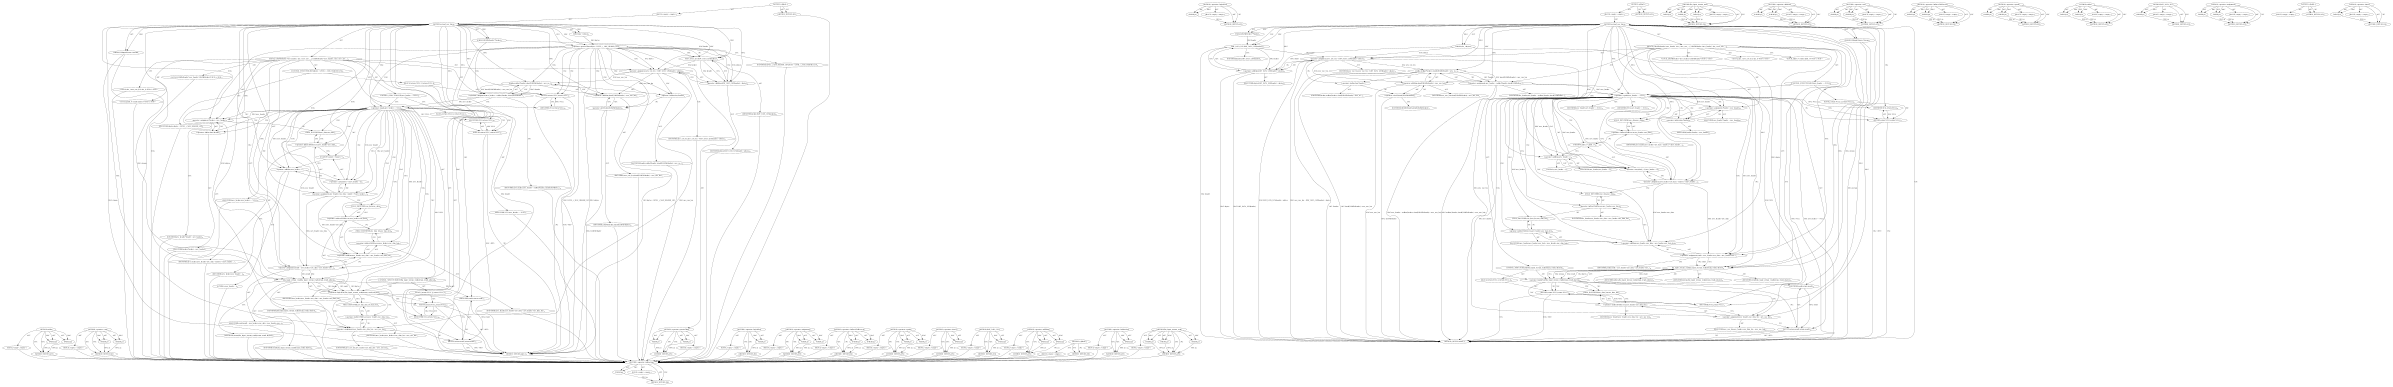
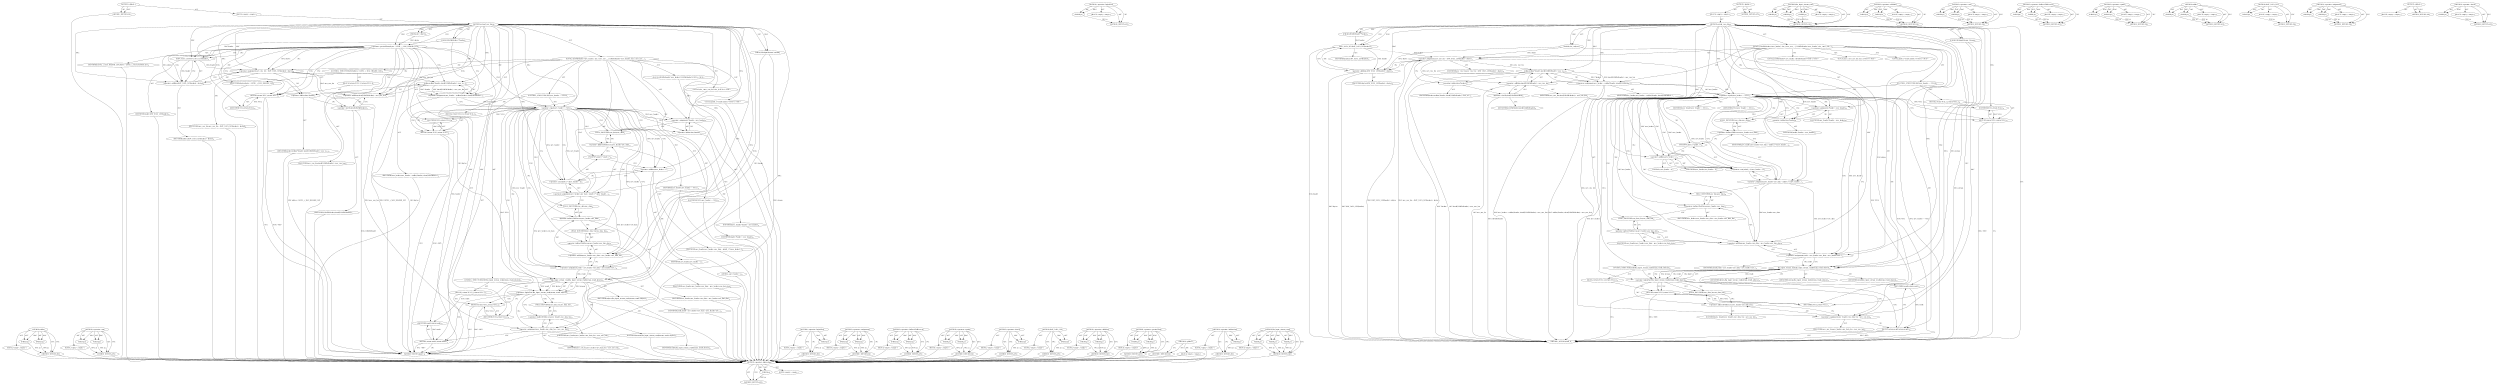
(710, 145) -> (248, 51)
